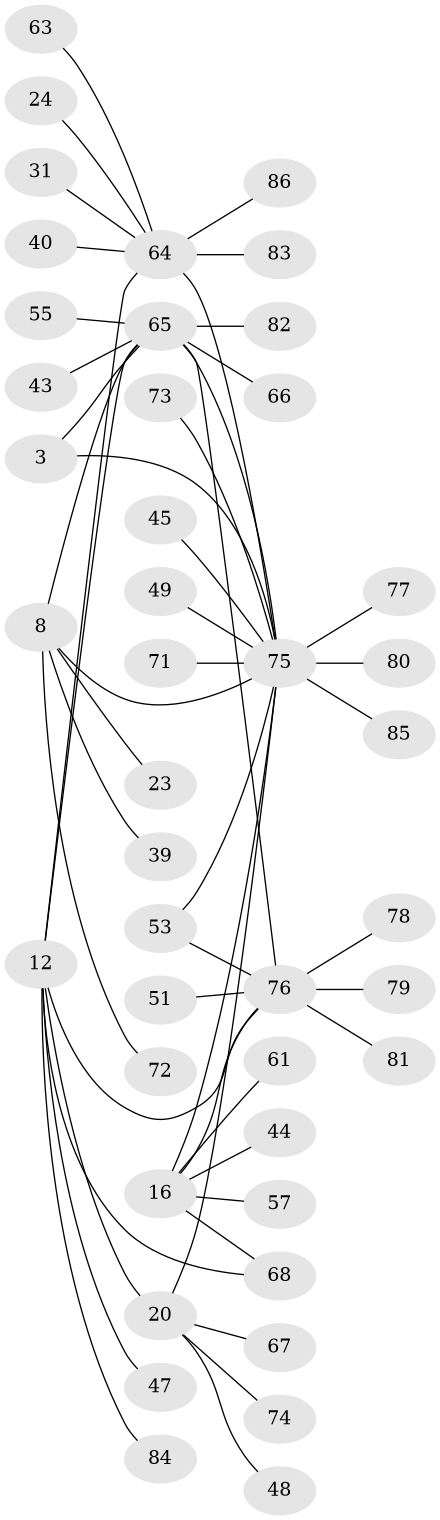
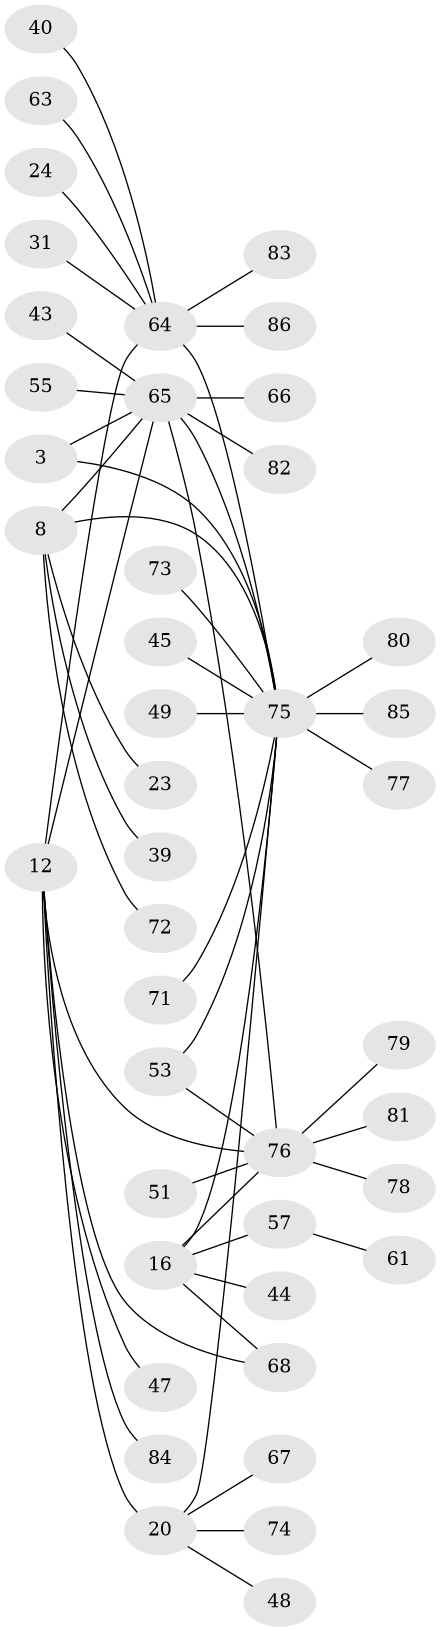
(228, 1115) -> (340, 1242)
